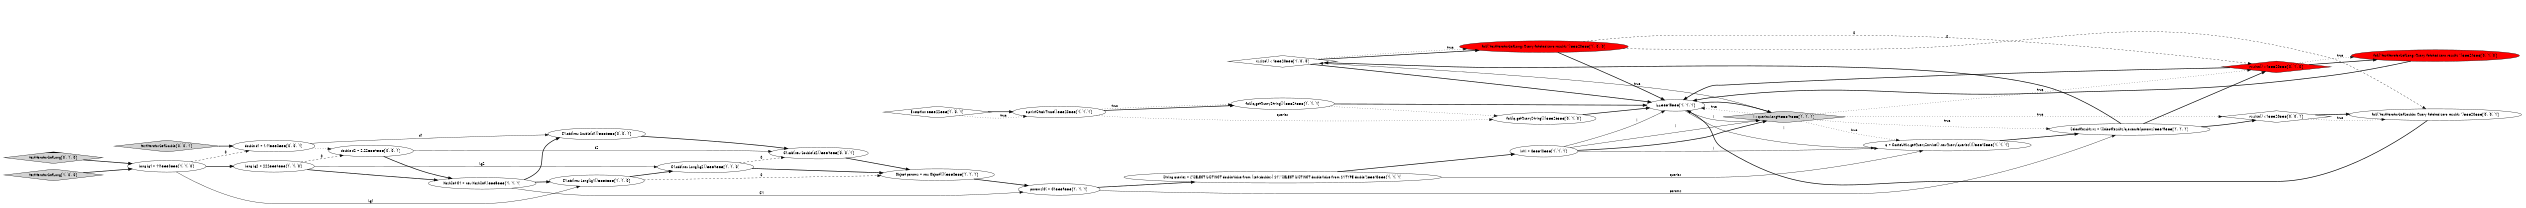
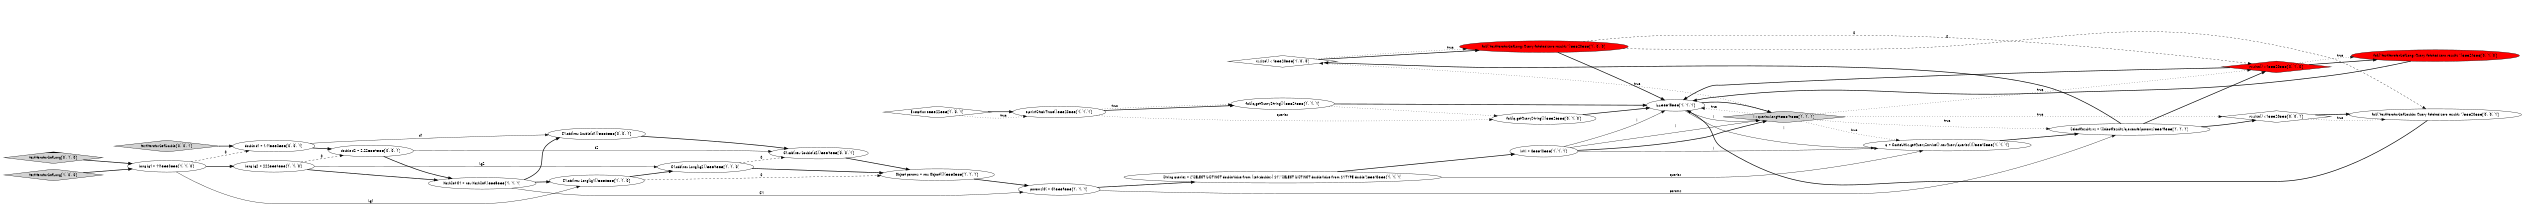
(1548, 78) -> (1548, 78)
(1479, 82) -> none
(320, 148) -> (320, 148)
